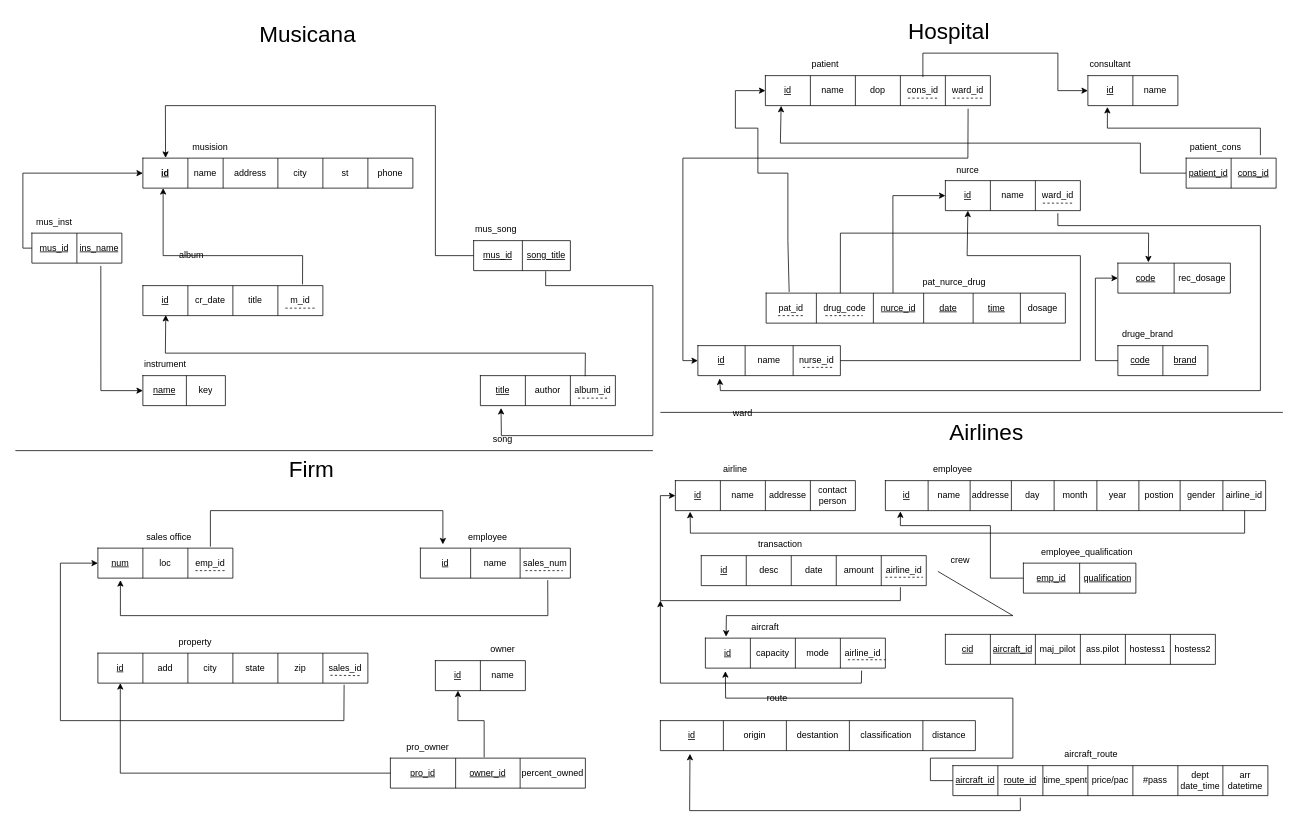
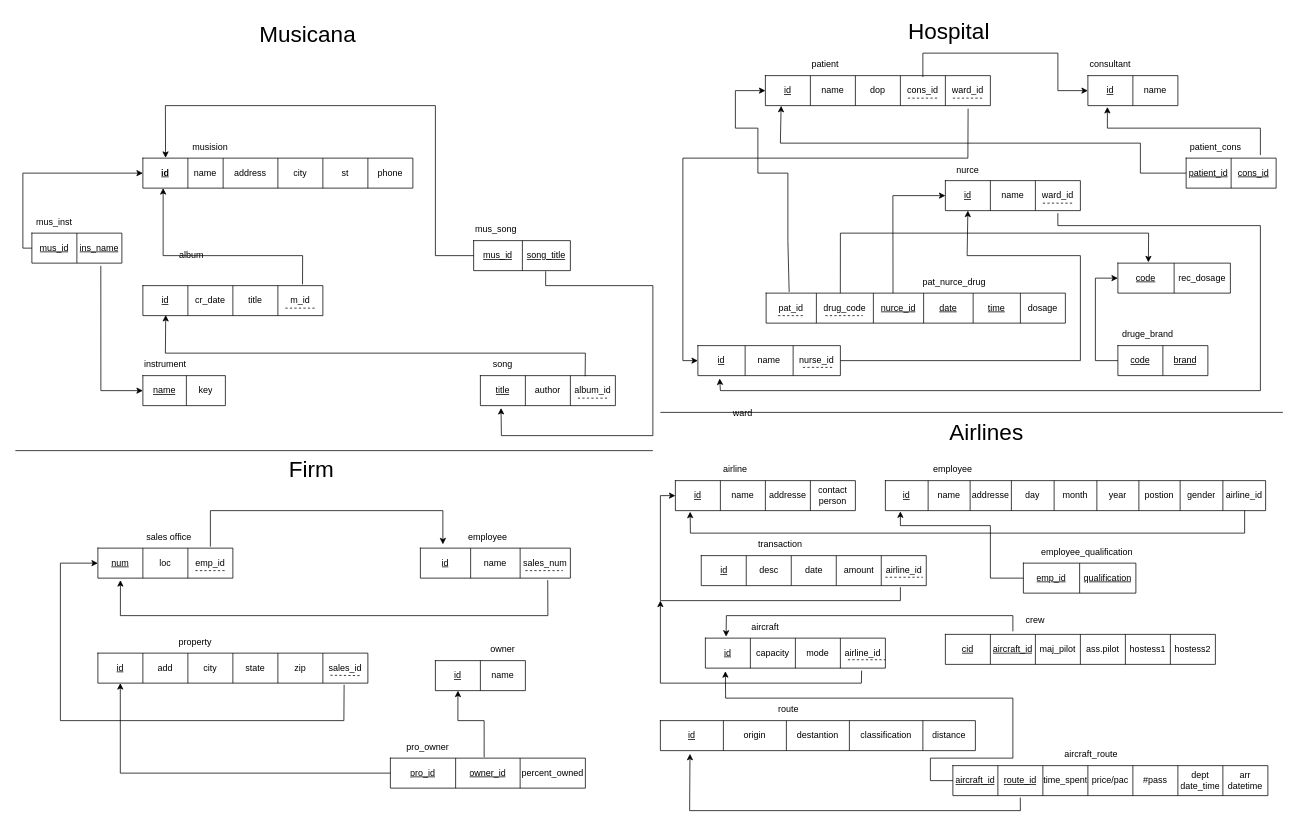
(503, 439) -> (503, 364)
(960, 560) -> (1035, 620)
(777, 698) -> (789, 709)
